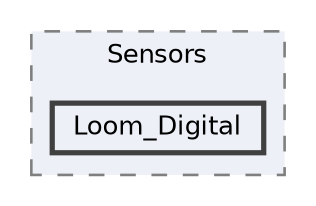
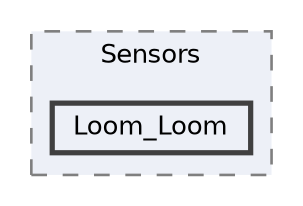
(158, 128) -> (151, 128)
